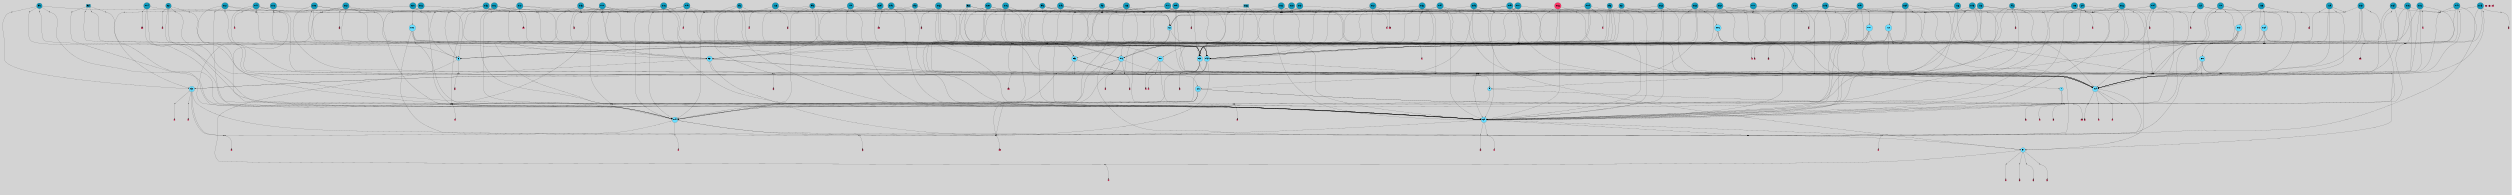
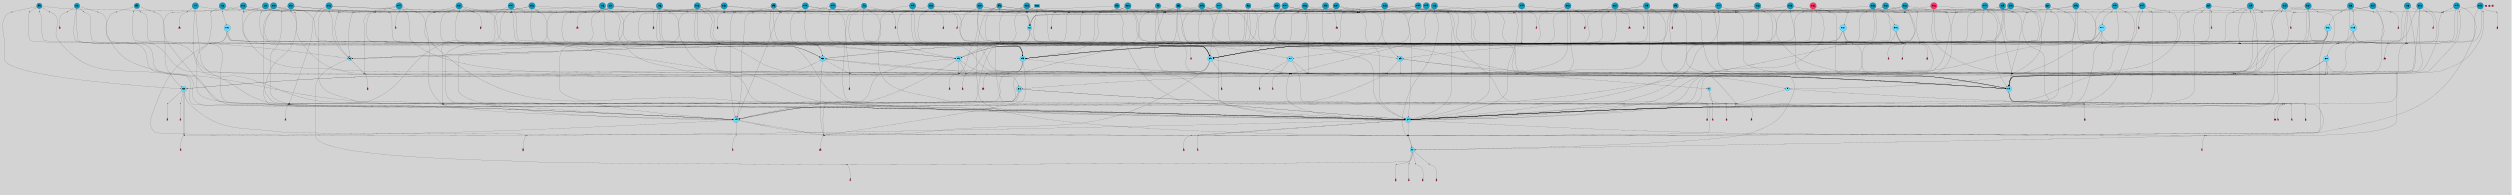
(88, 6) -> (137, 6)
(968, 6) -> (1179, 6)
(1957, 6) -> (1934, 6)
none -> (2306, 120)
